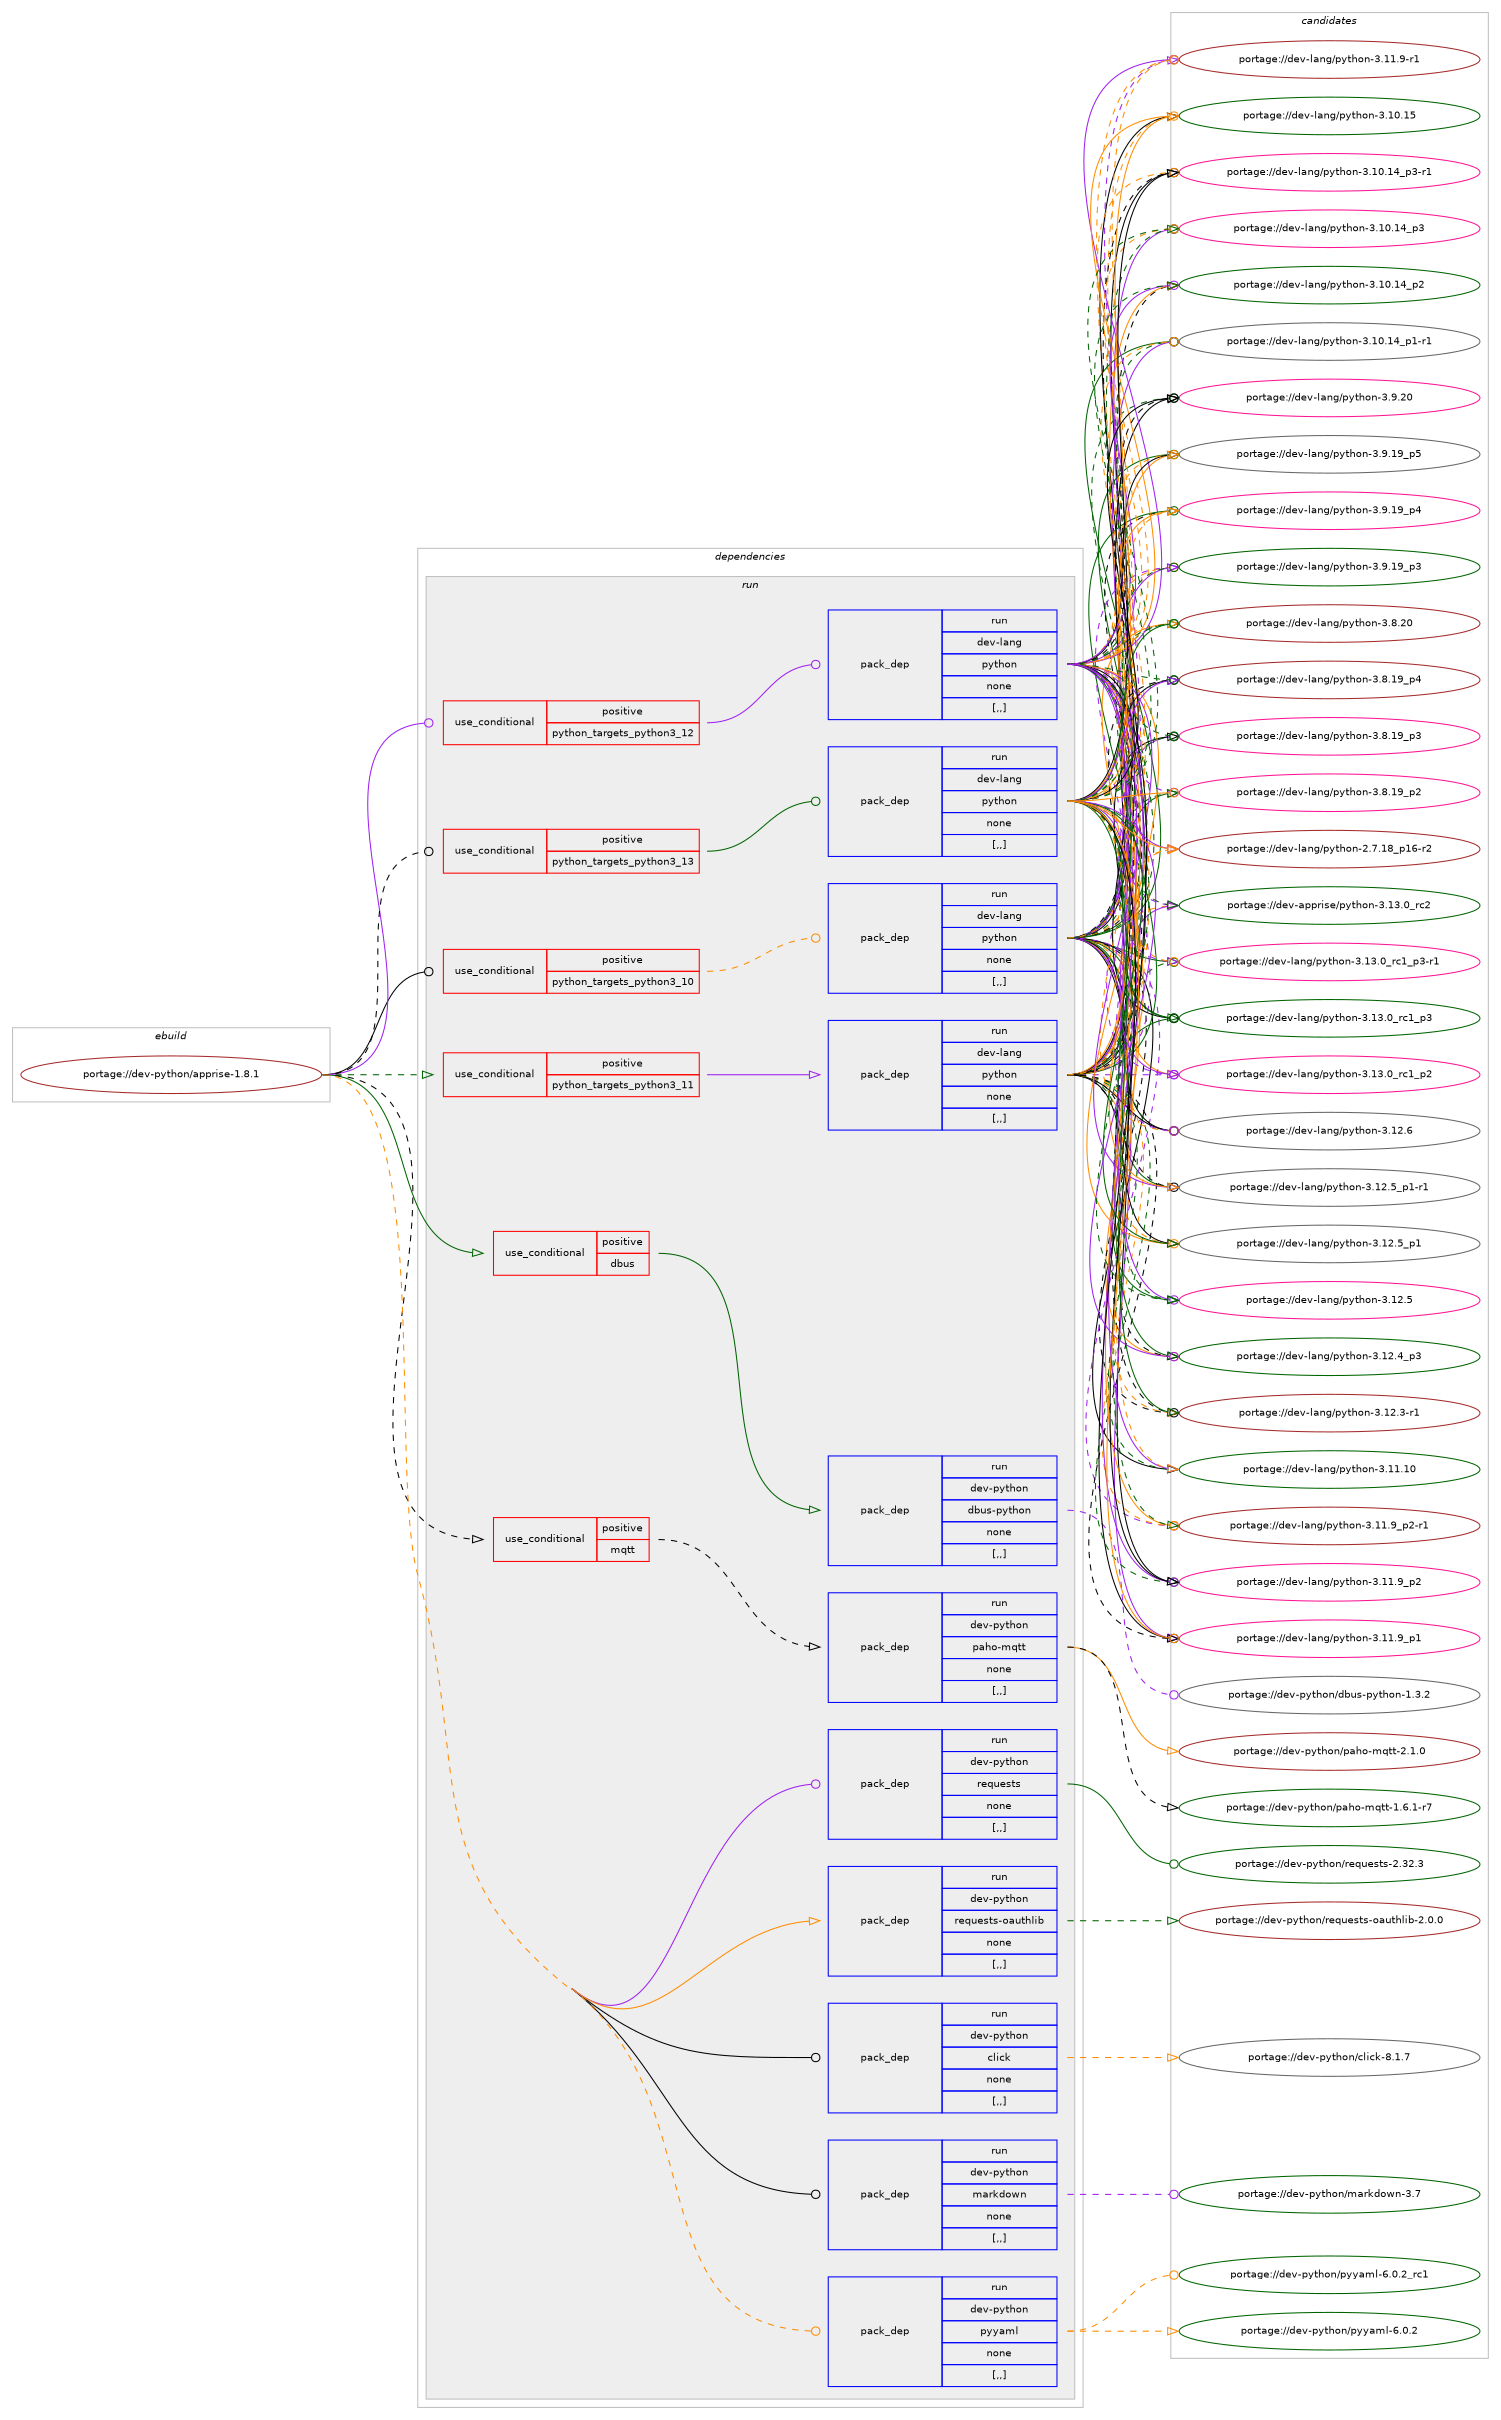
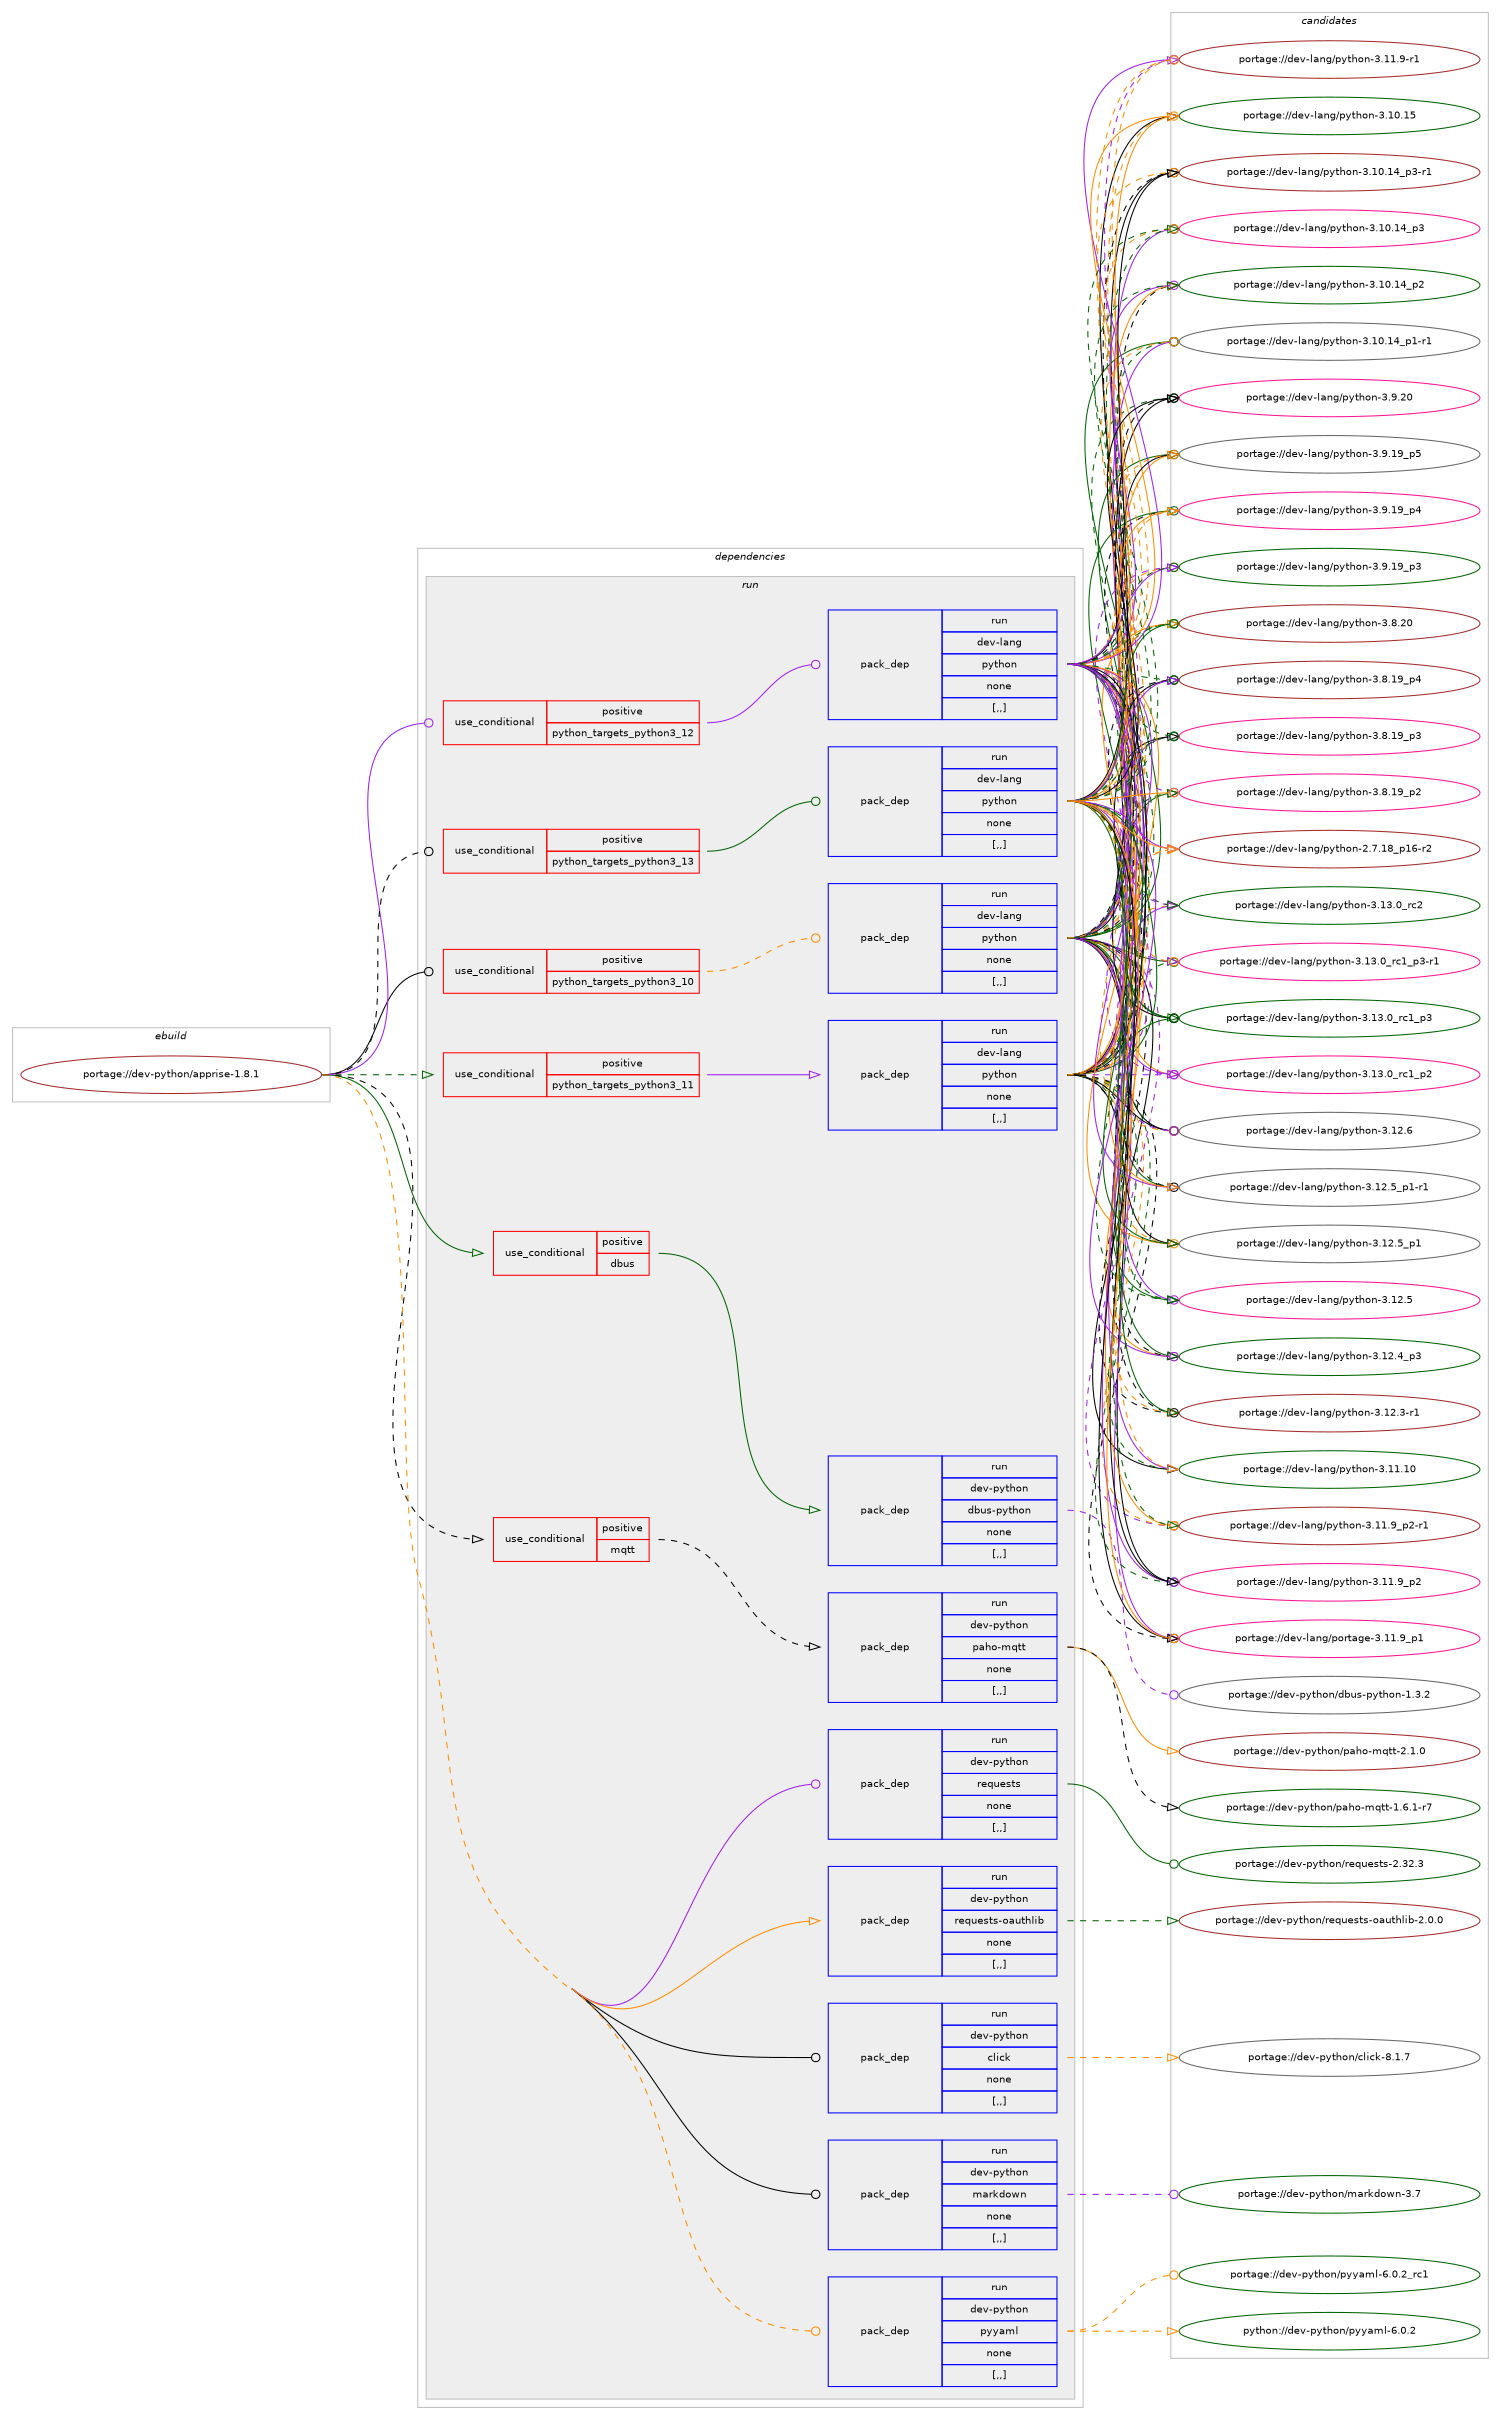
(1330, 172) -> (1330, 172)
(1330, 906) -> (1330, 906)
(1330, 1639) -> (1330, 1639)
(1330, 2331) -> (1330, 2331)
